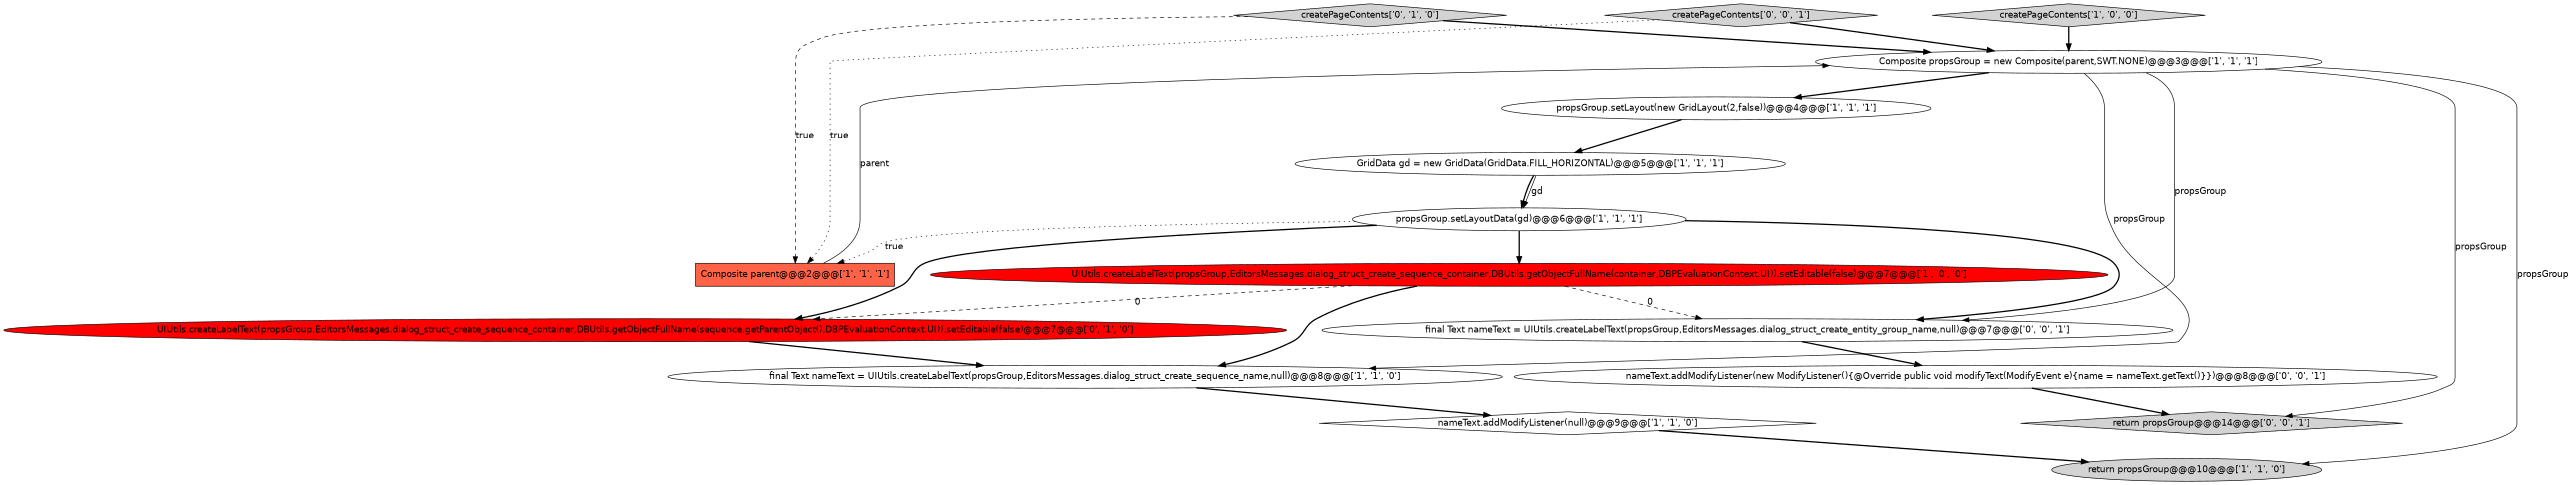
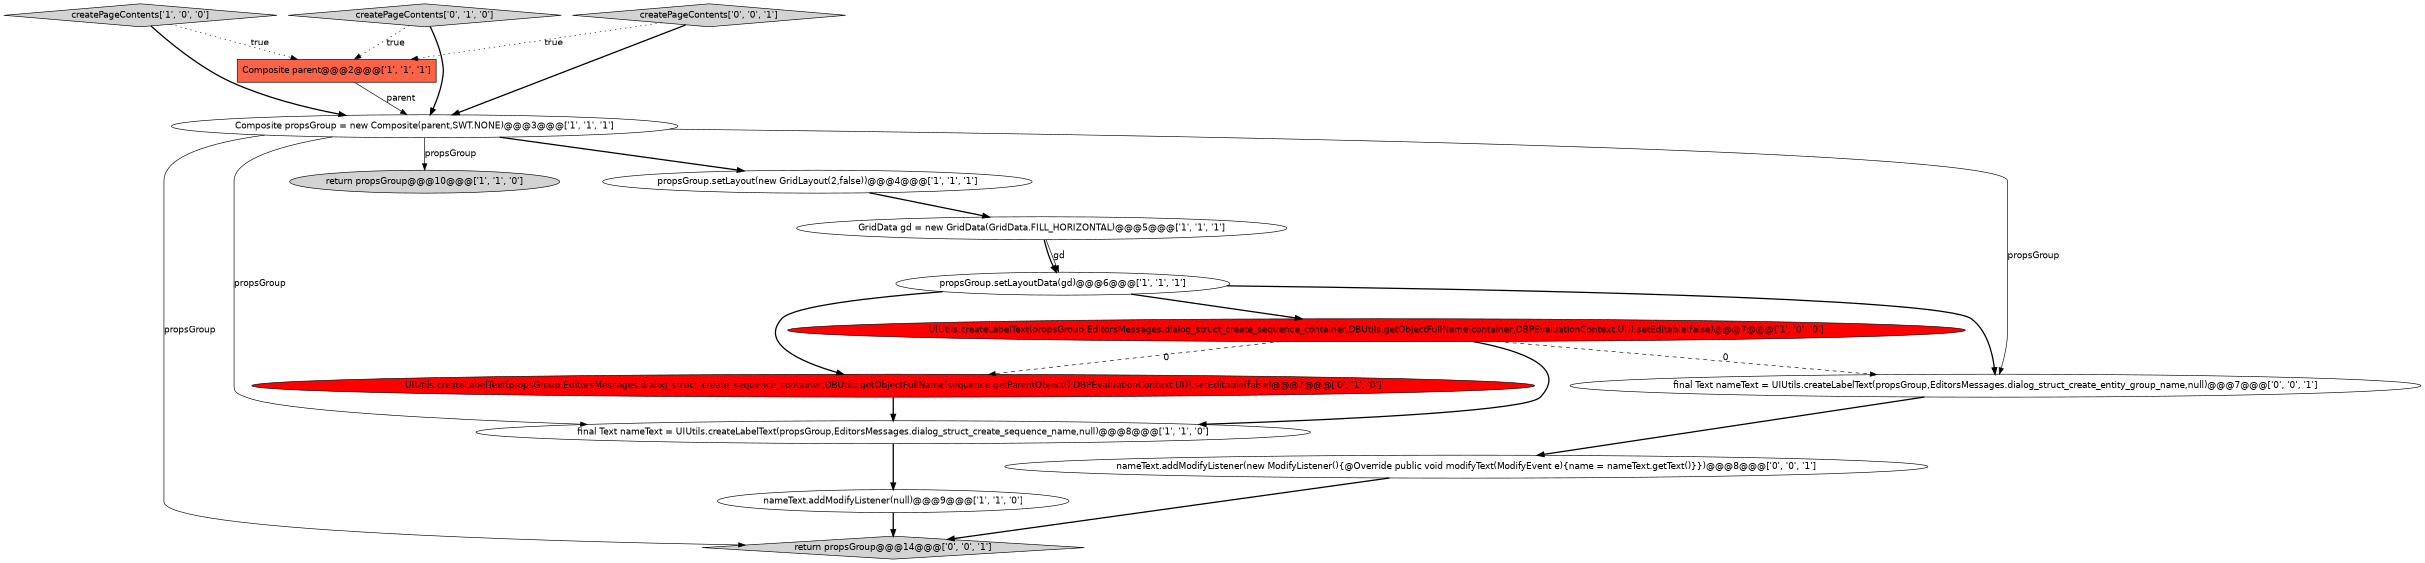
(918, 26) -> (385, 41)
(1097, 227) -> (231, 41)
(1568, 423) -> (893, 501)
(1870, 446) -> (893, 521)
